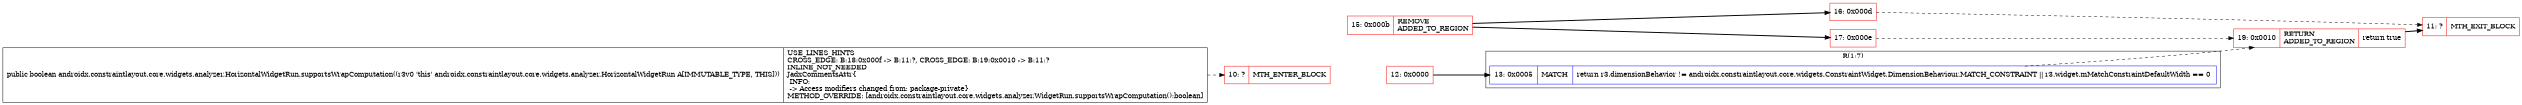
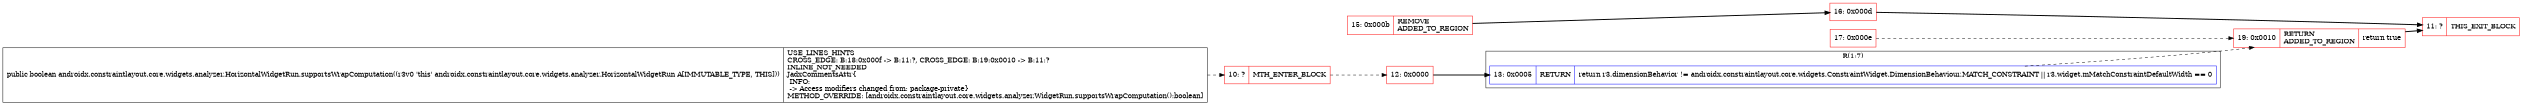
(2147, 18) -> (2147, 18)
(2483, 27) -> (2483, 27)
(1649, 32) -> none
none -> (1356, 75)
(1554, 75) -> (1555, 75)
